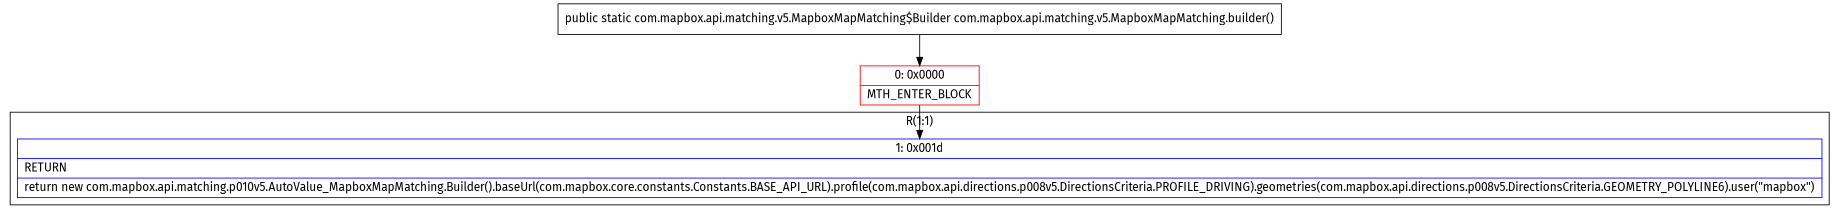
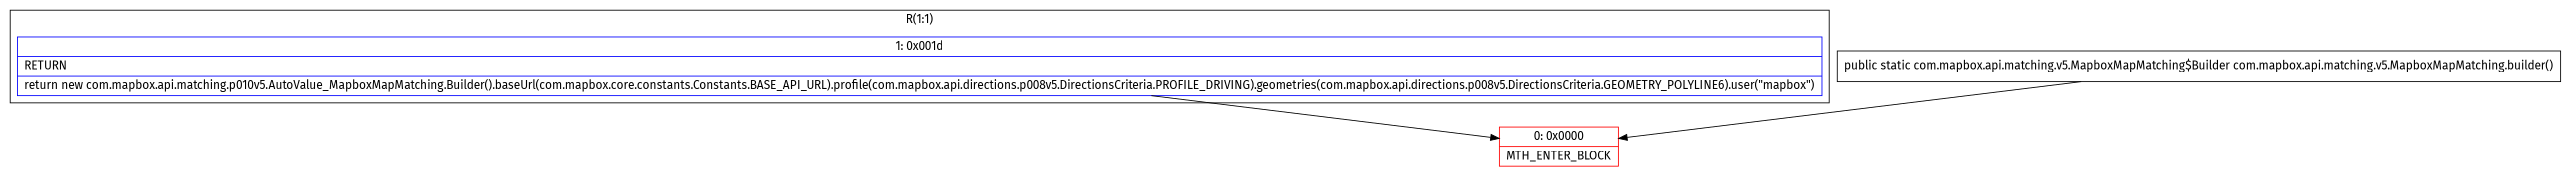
(920, 118) -> (1321, 117)
